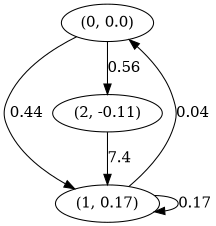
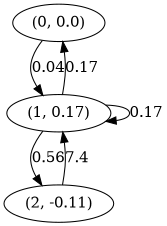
(107, 63) -> (31, 153)
(26, 113) -> (48, 68)
(193, 113) -> (82, 68)
